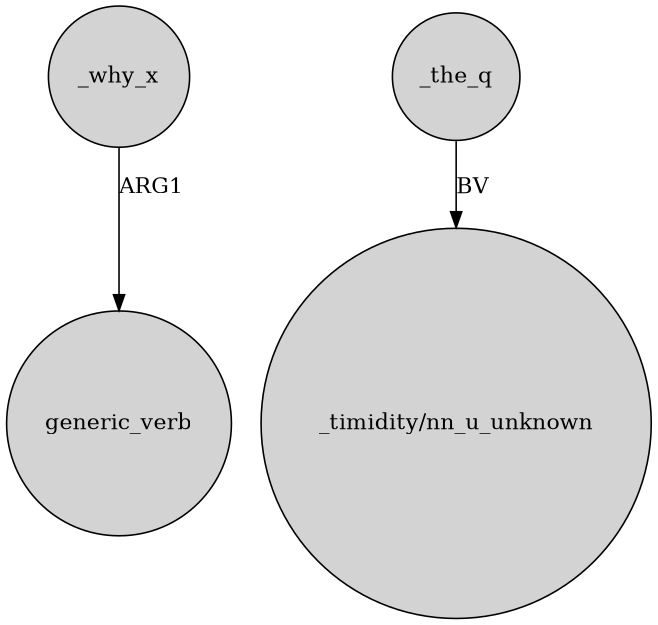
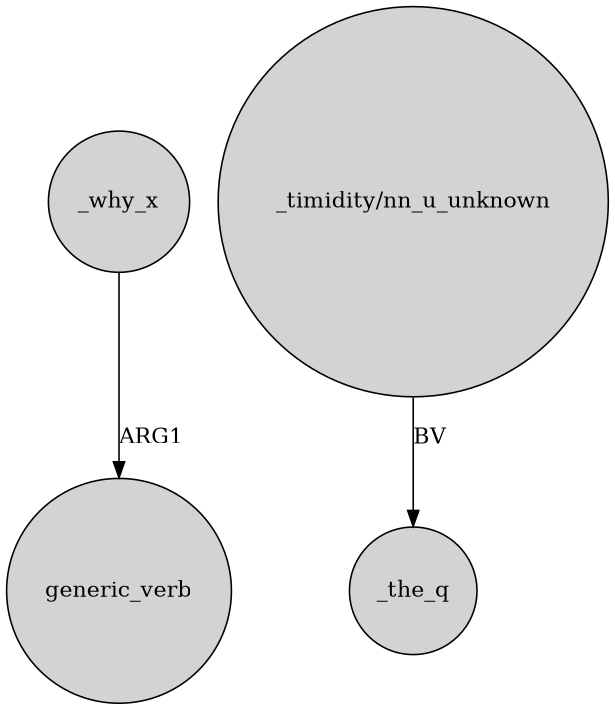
(456, 176) -> (413, 454)
